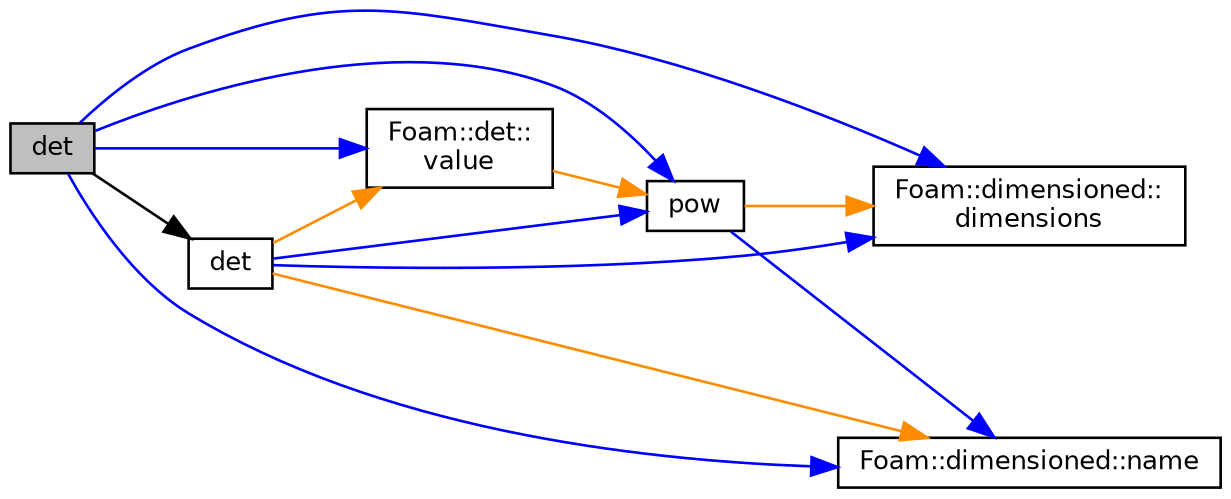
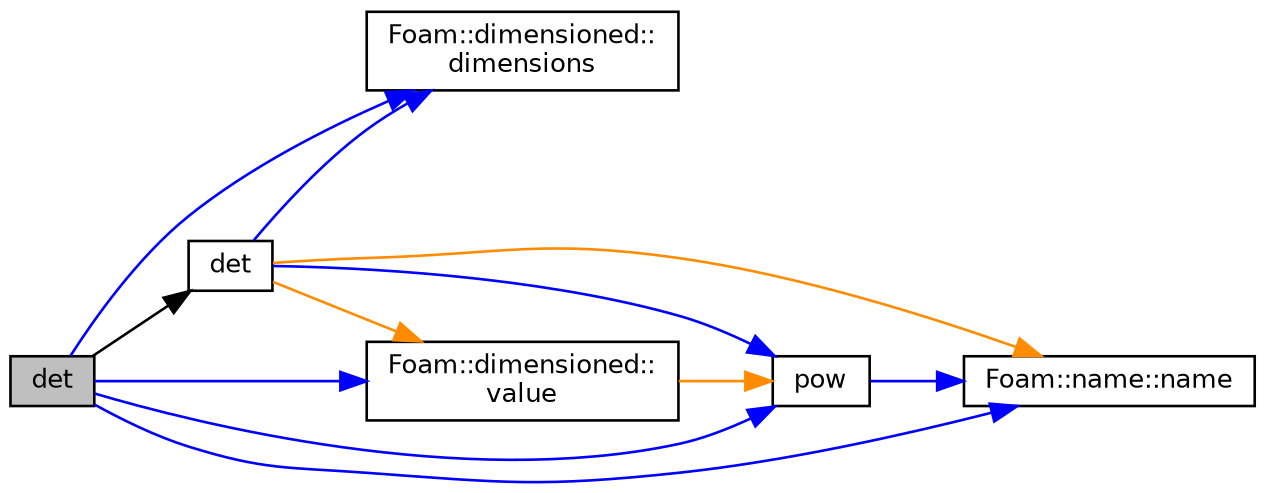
(460, 148) -> (523, 381)
(796, 206) -> none
(1029, 463) -> (1109, 381)
